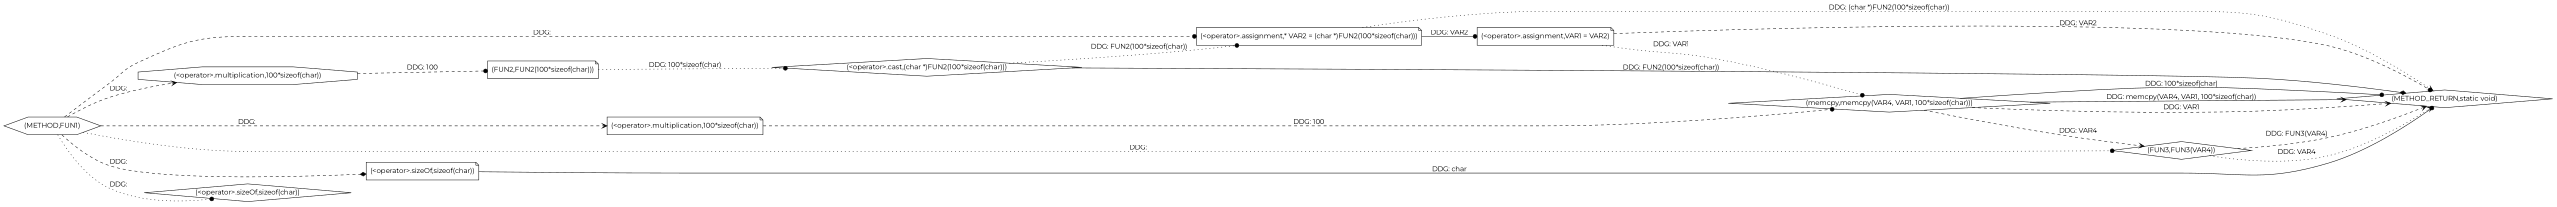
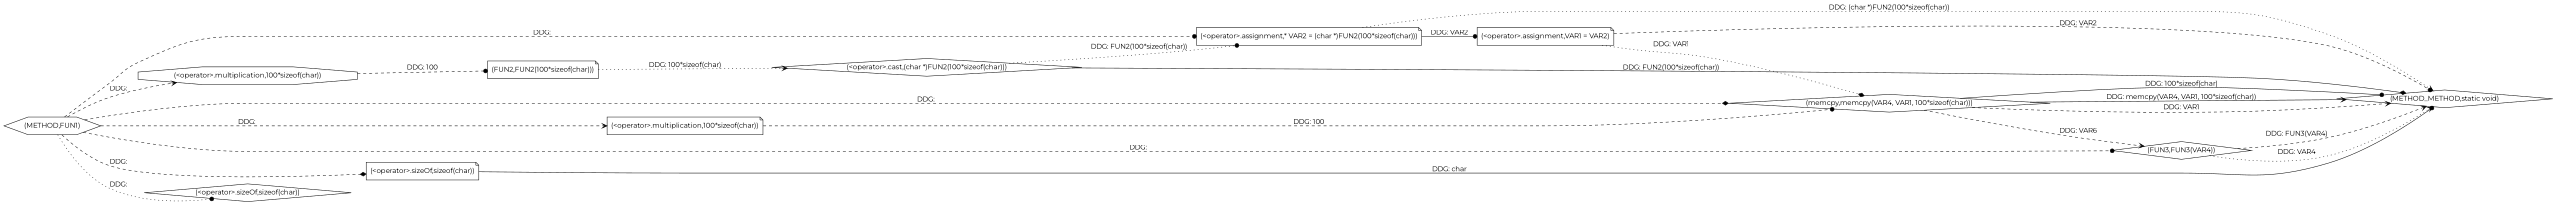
(1733, 62) -> (1733, 62)
(691, 69) -> (691, 69)
(2445, 99) -> (2445, 99)
none -> (903, 103)
(2078, 131) -> (2078, 131)
(1096, 151) -> (1096, 151)
